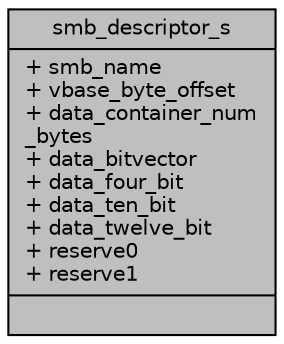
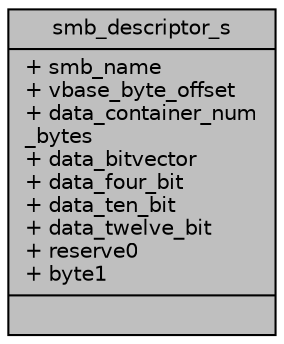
(82, 275) -> (67, 275)
